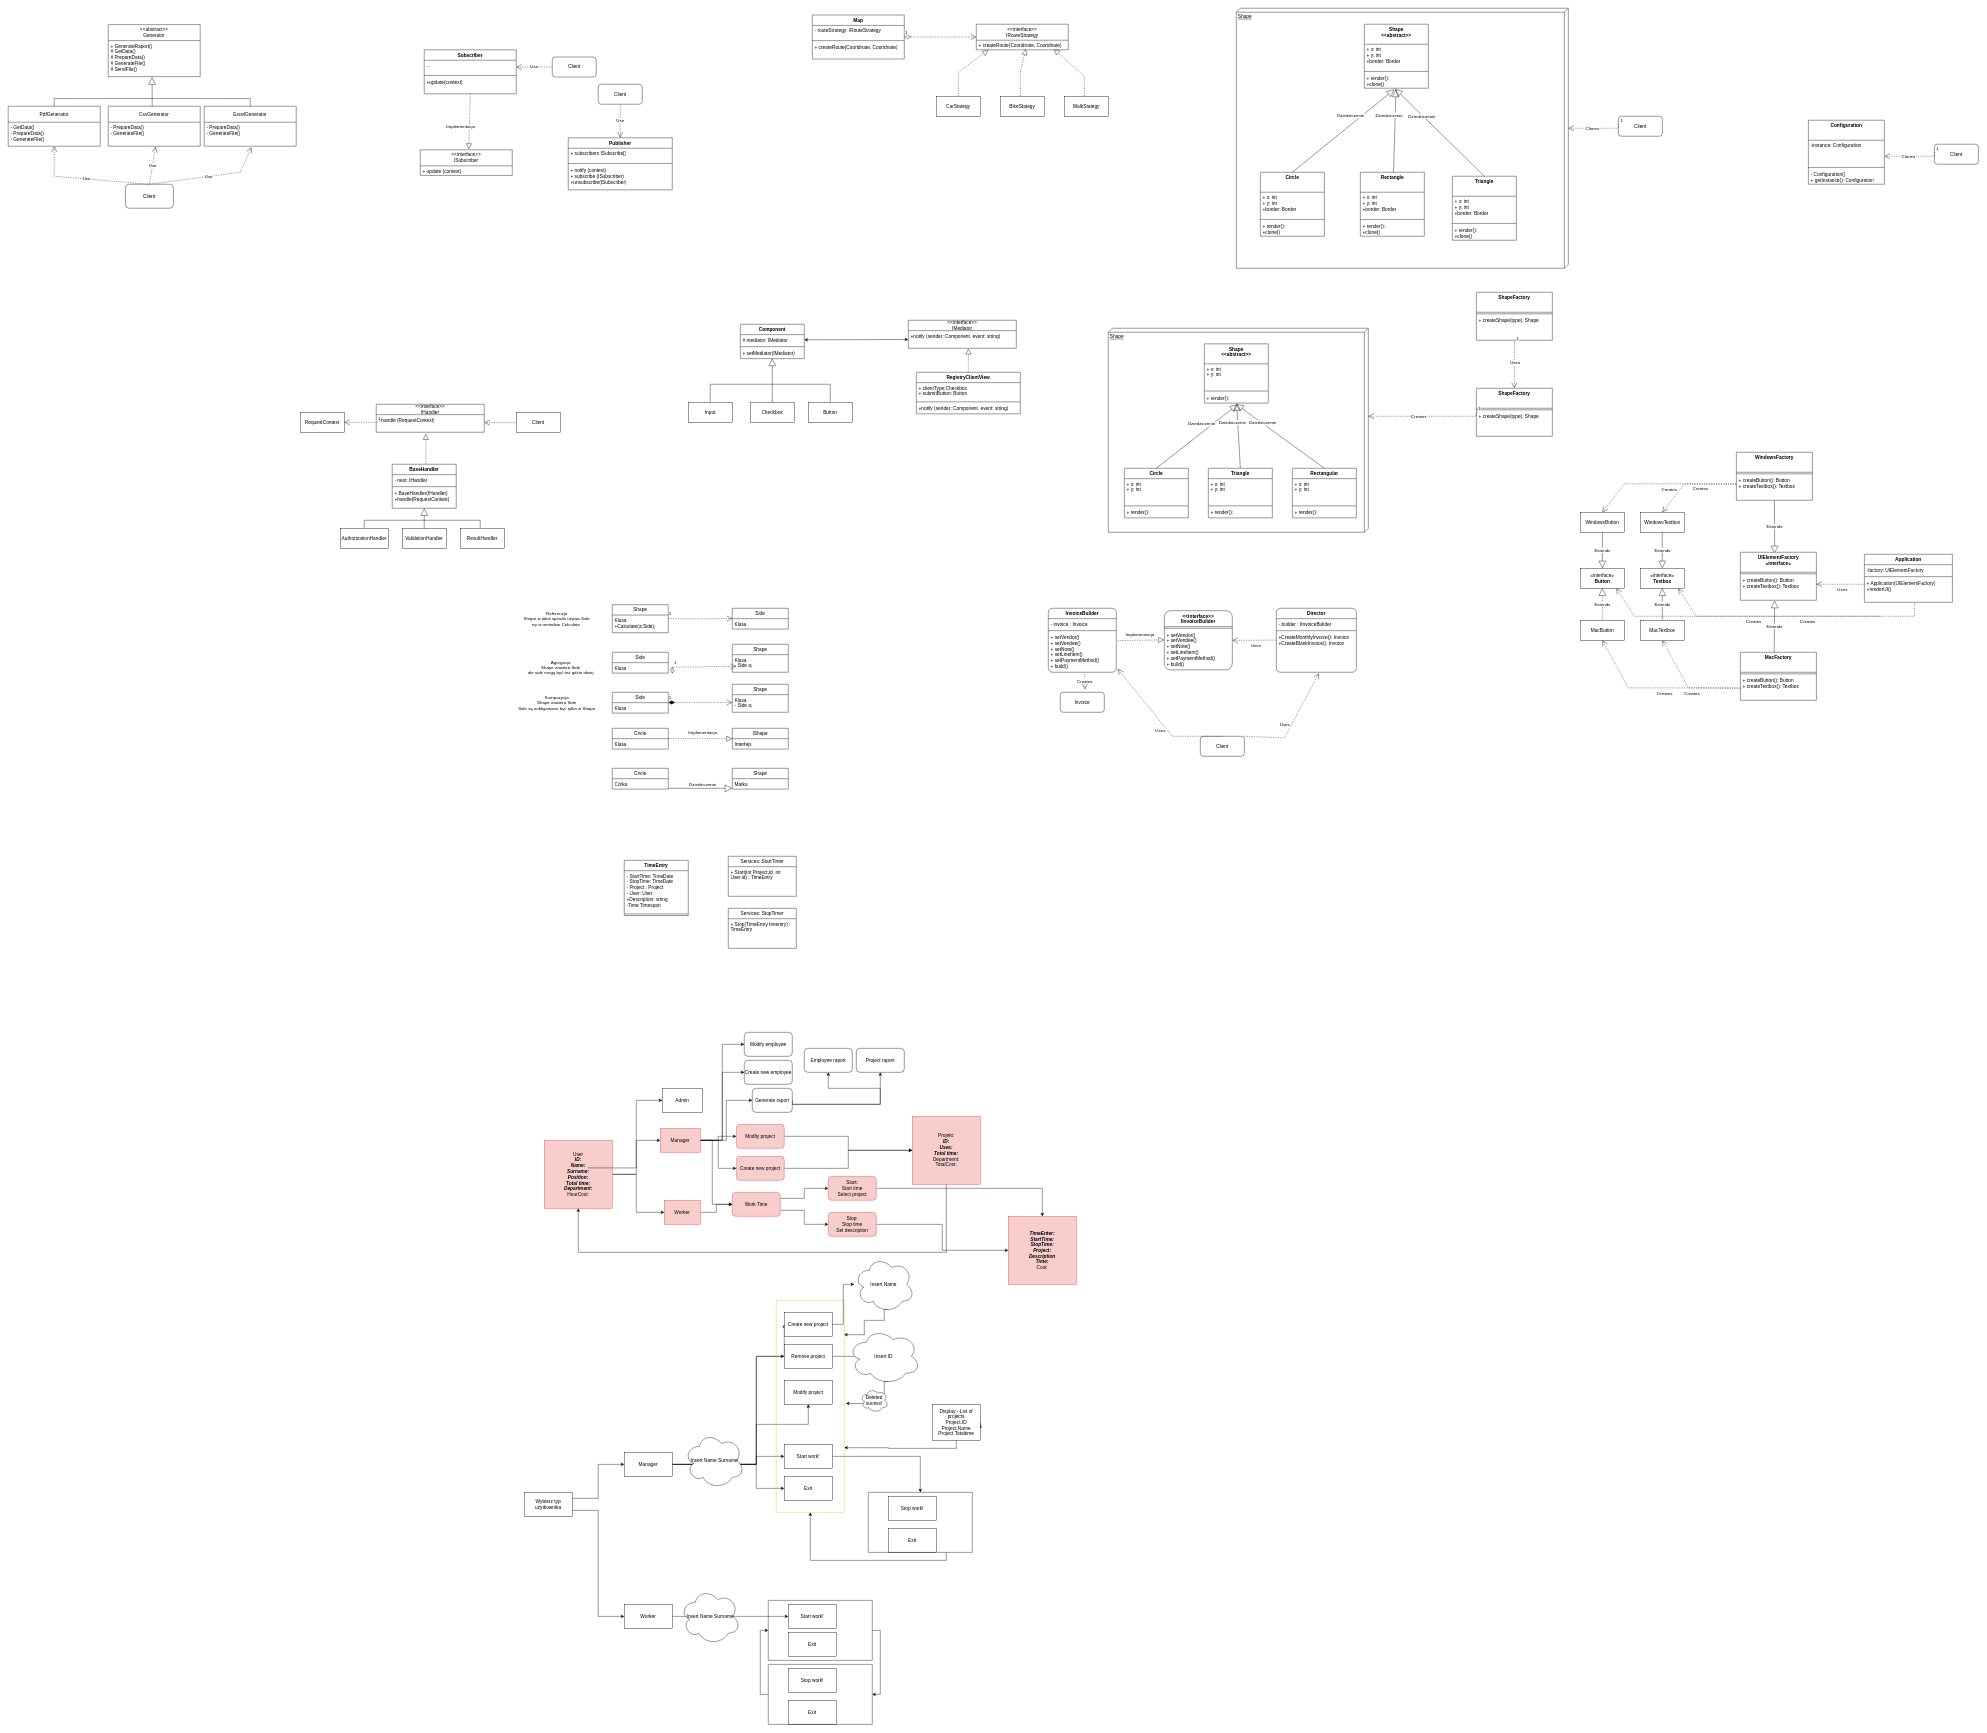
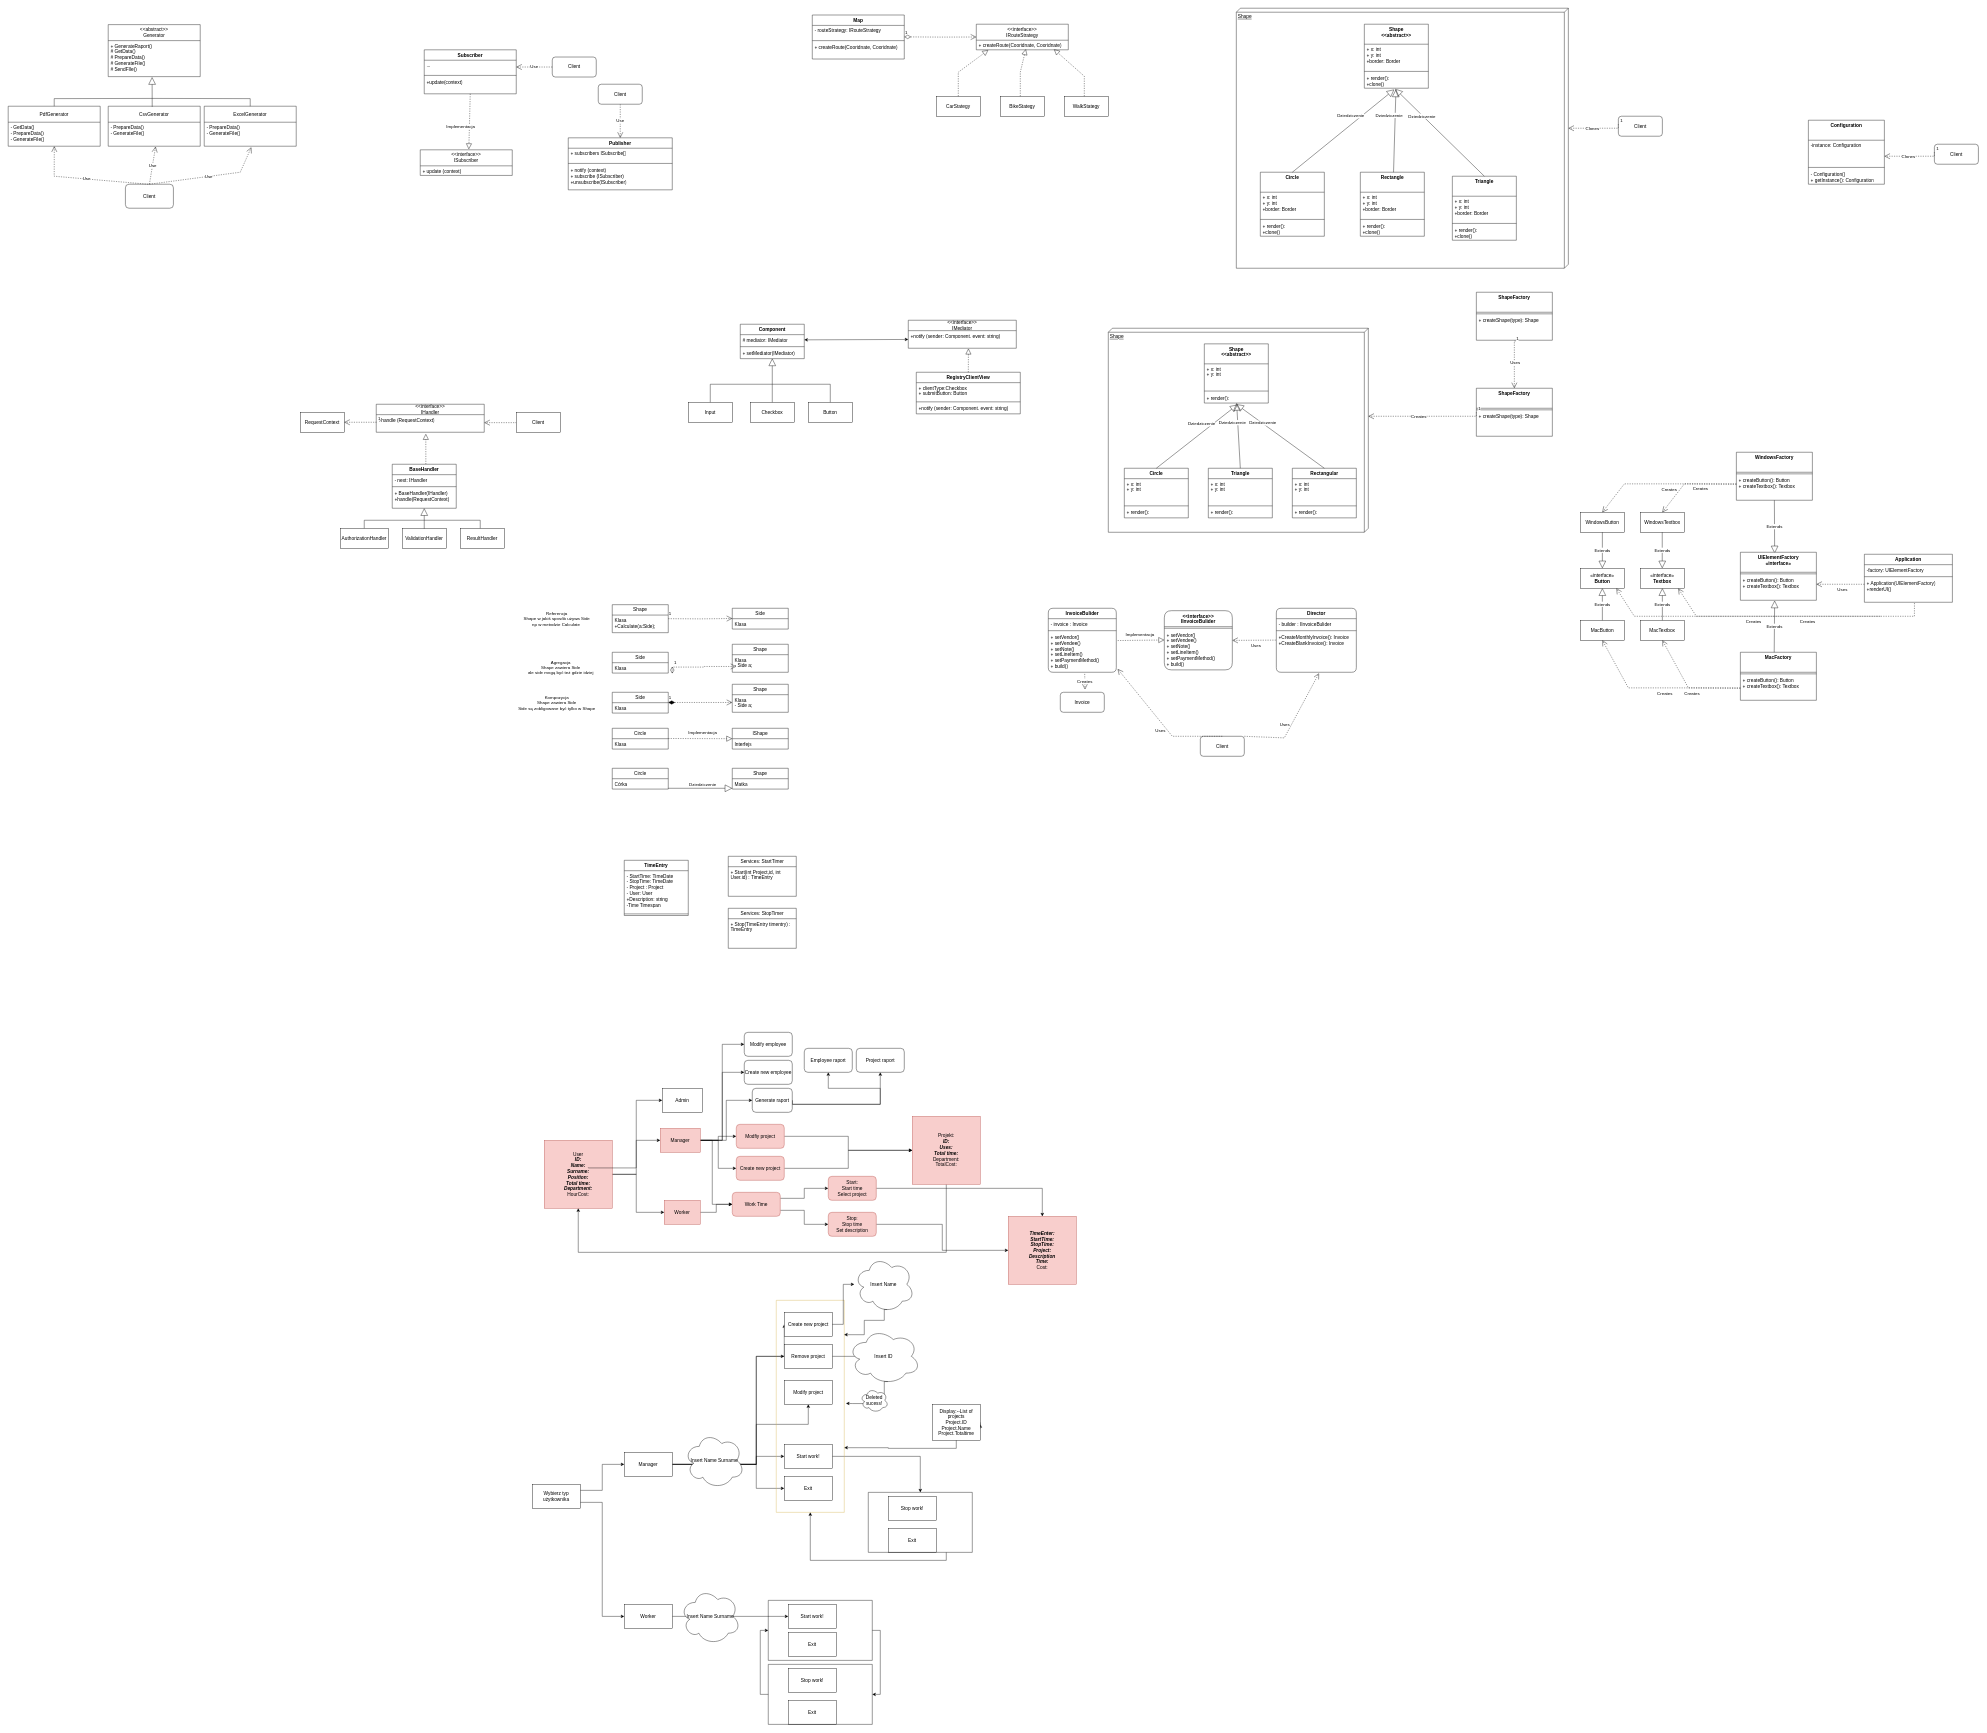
(1602, 608) -> (1602, 608)
(548, 1504) -> (556, 1496)
